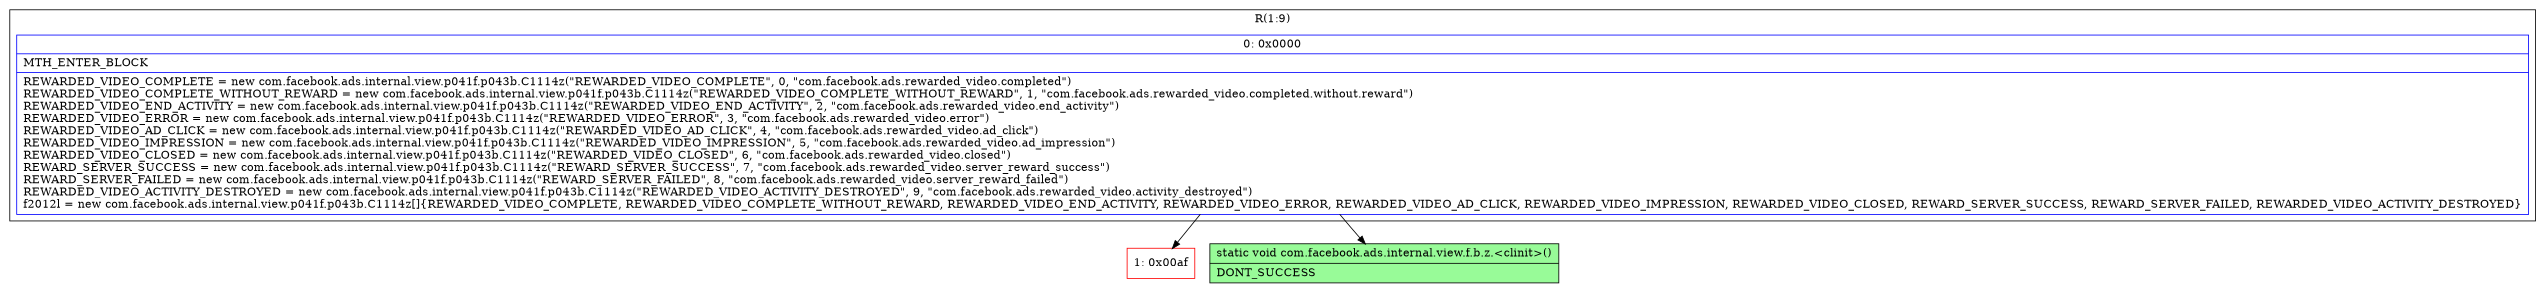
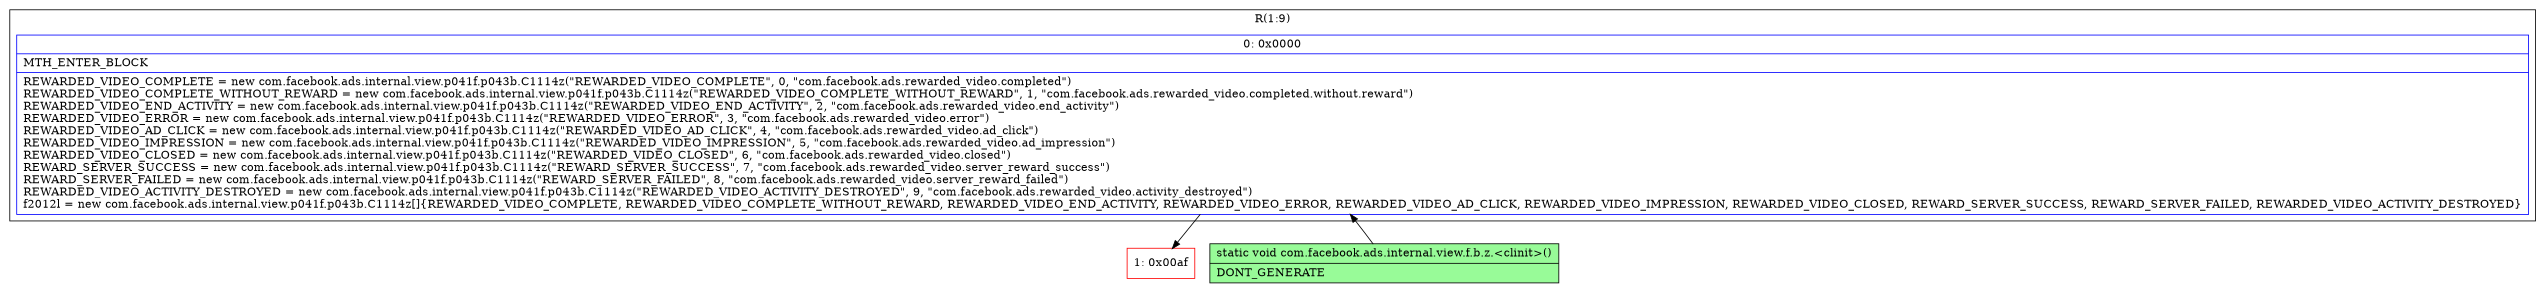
(1350, 226) -> (1364, 232)
(1267, 273) -> (1271, 273)
